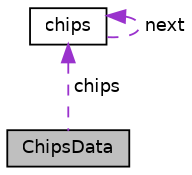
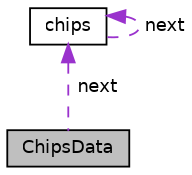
(95, 87) -> (95, 87)
